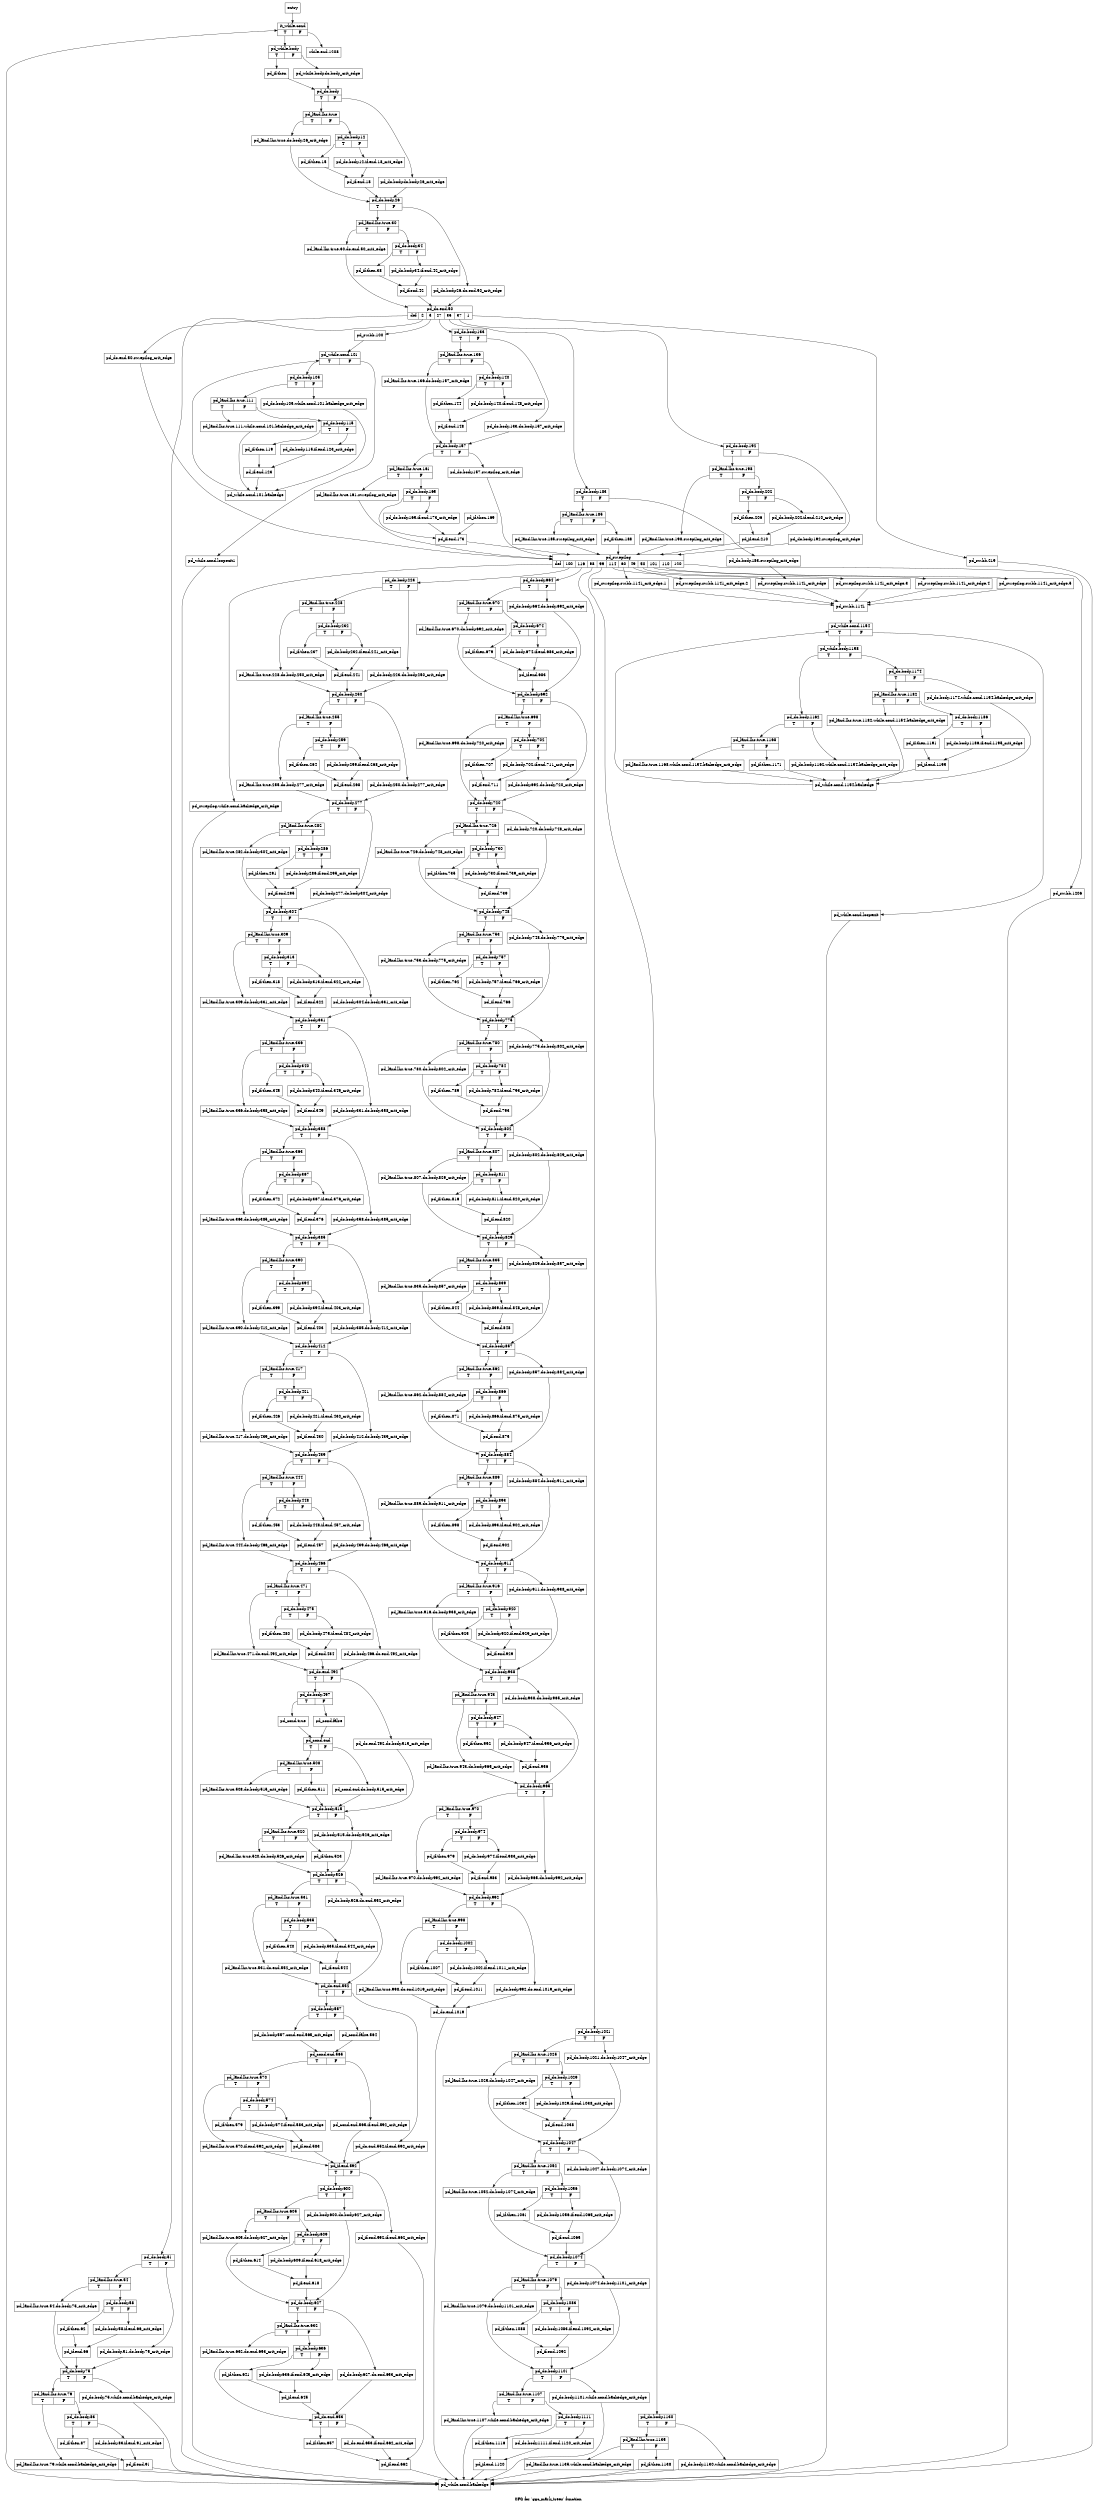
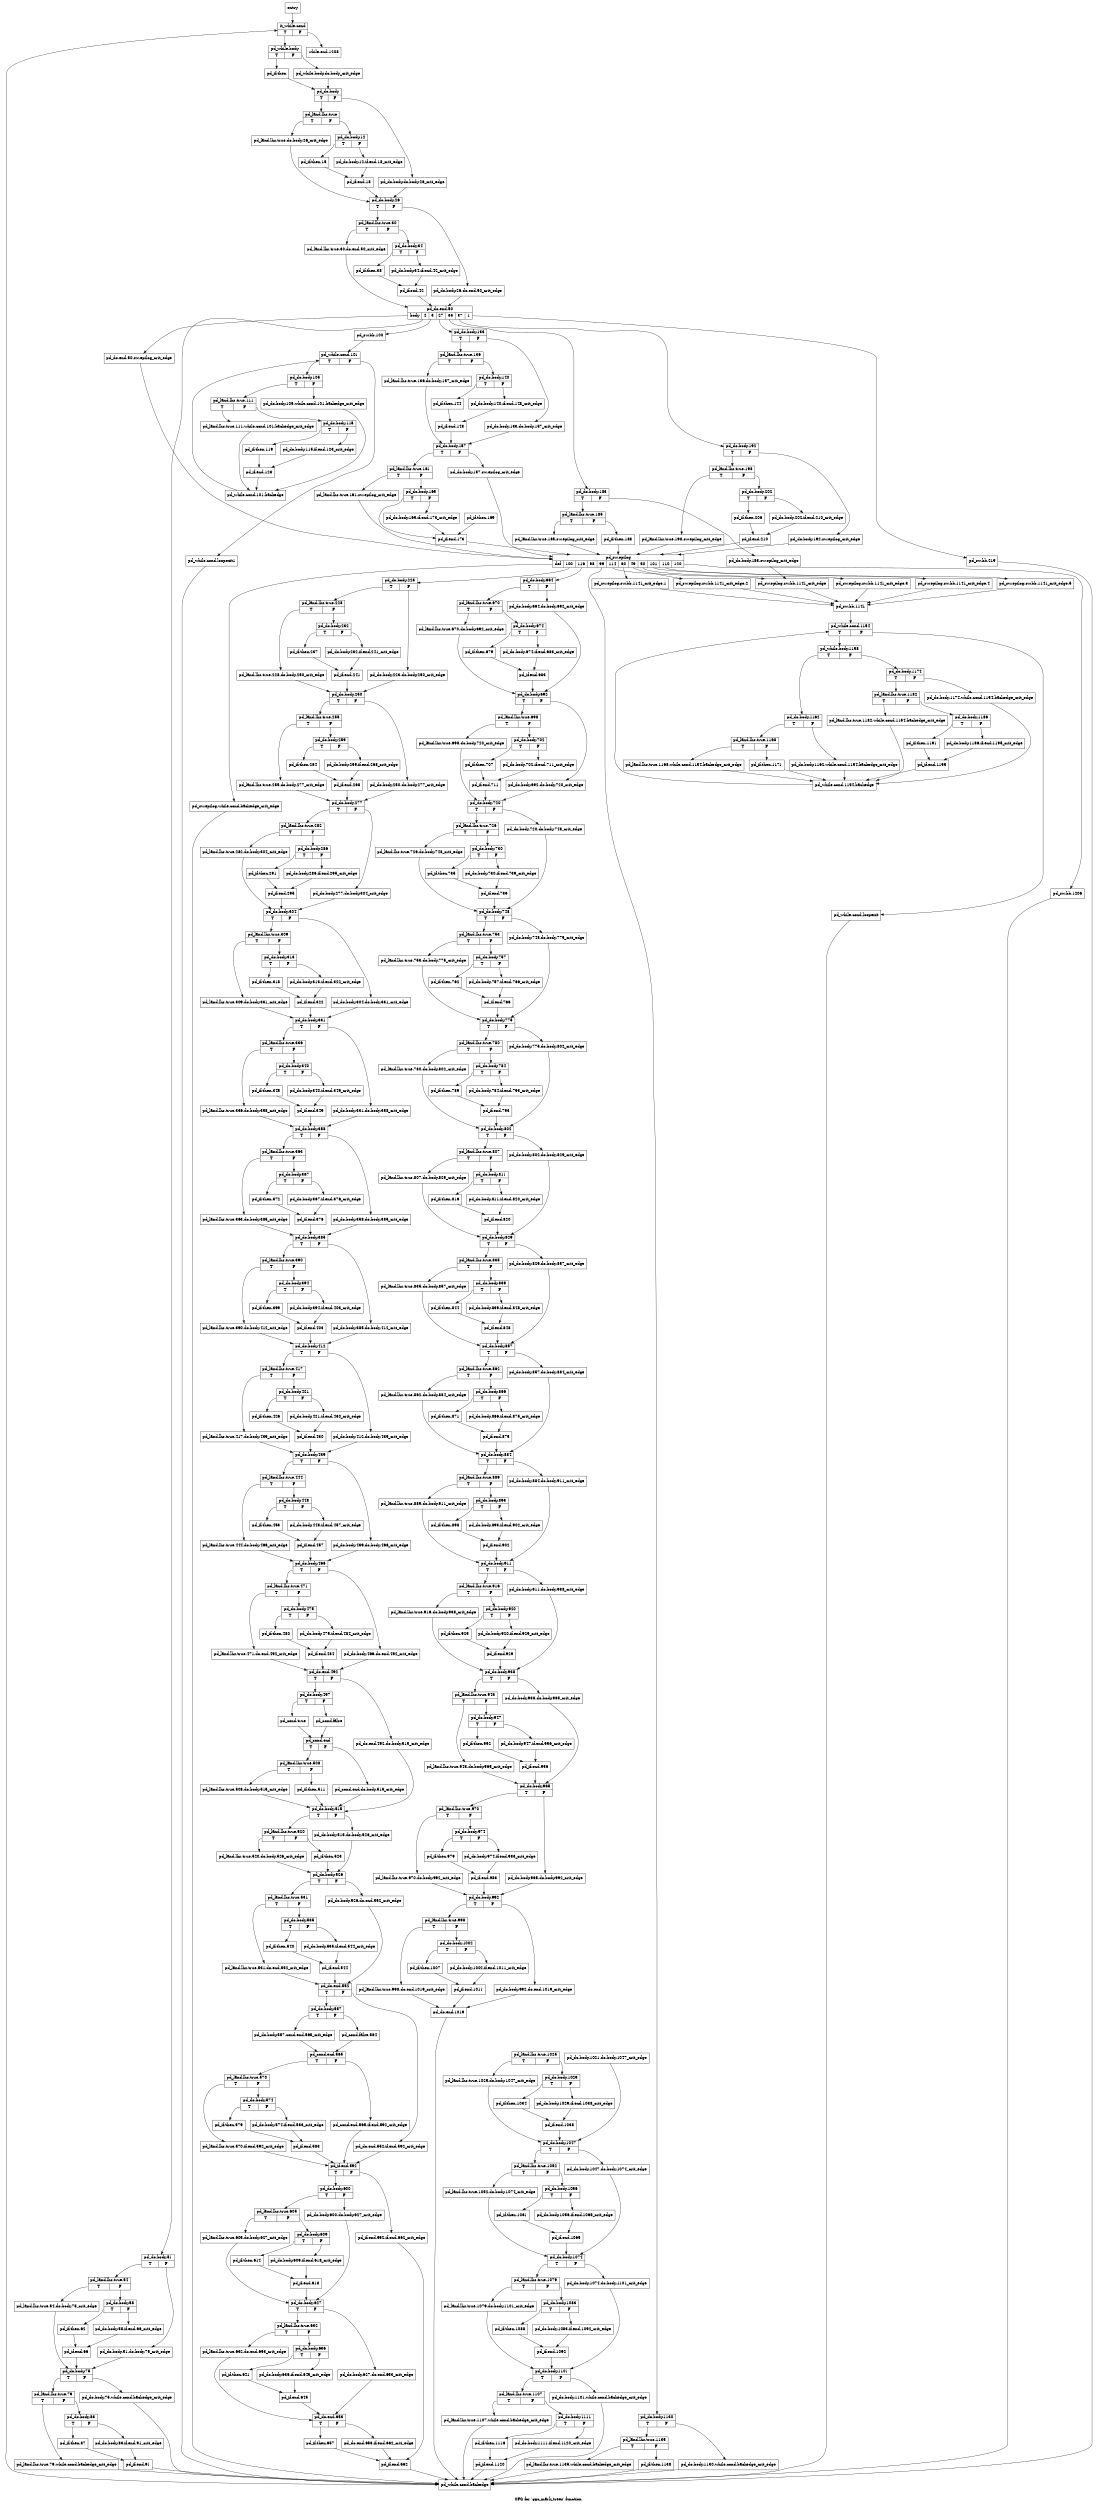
(413, 316) -> (415, 316)
(595, 2035) -> none
